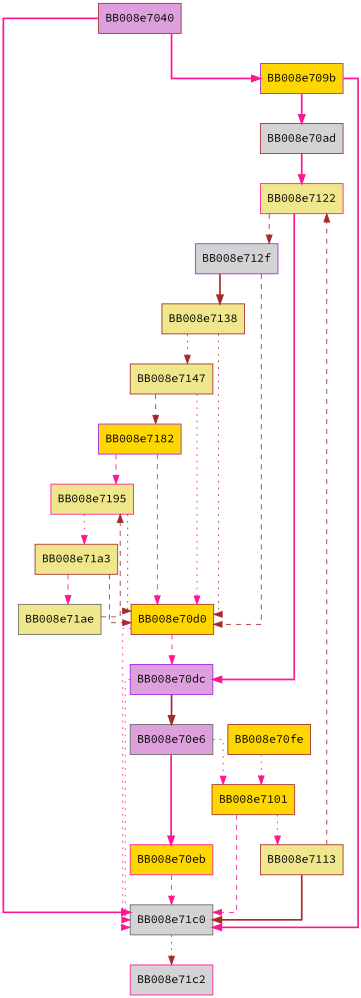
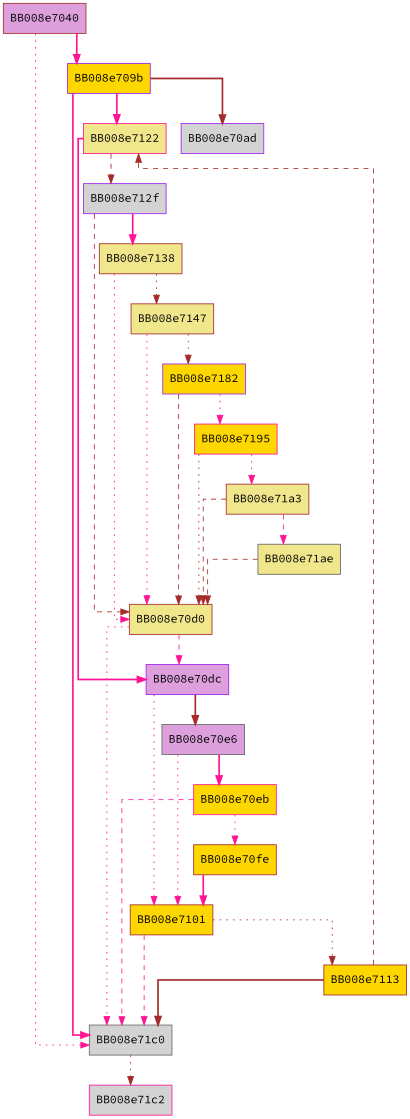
(302, 104) -> (205, 78)
(302, 139) -> (222, 139)
(302, 164) -> (117, 104)
(220, 285) -> (133, 224)
(156, 405) -> (188, 345)
(116, 465) -> (220, 405)
(218, 474) -> (114, 450)
(3, 477) -> (35, 562)
(92, 499) -> (236, 439)
(157, 525) -> (179, 495)
(120, 579) -> (214, 559)
(172, 619) -> (171, 619)
(261, 765) -> (203, 886)
(125, 797) -> (154, 790)
none -> (235, 825)
(278, 825) -> (291, 920)
(302, 860) -> (365, 980)
